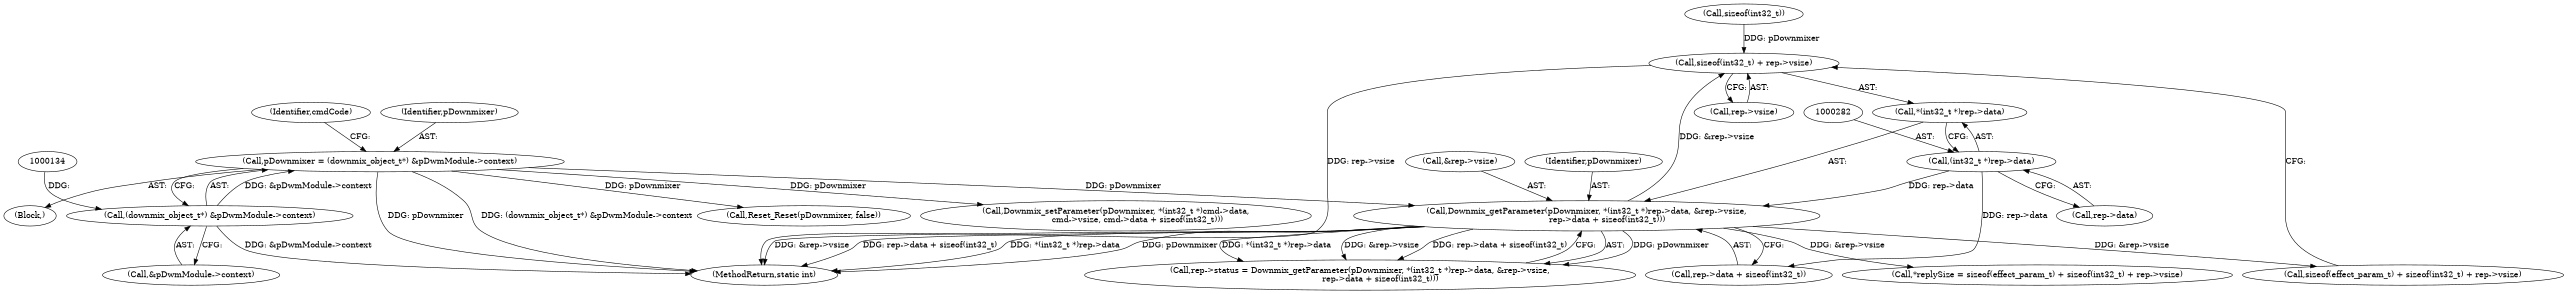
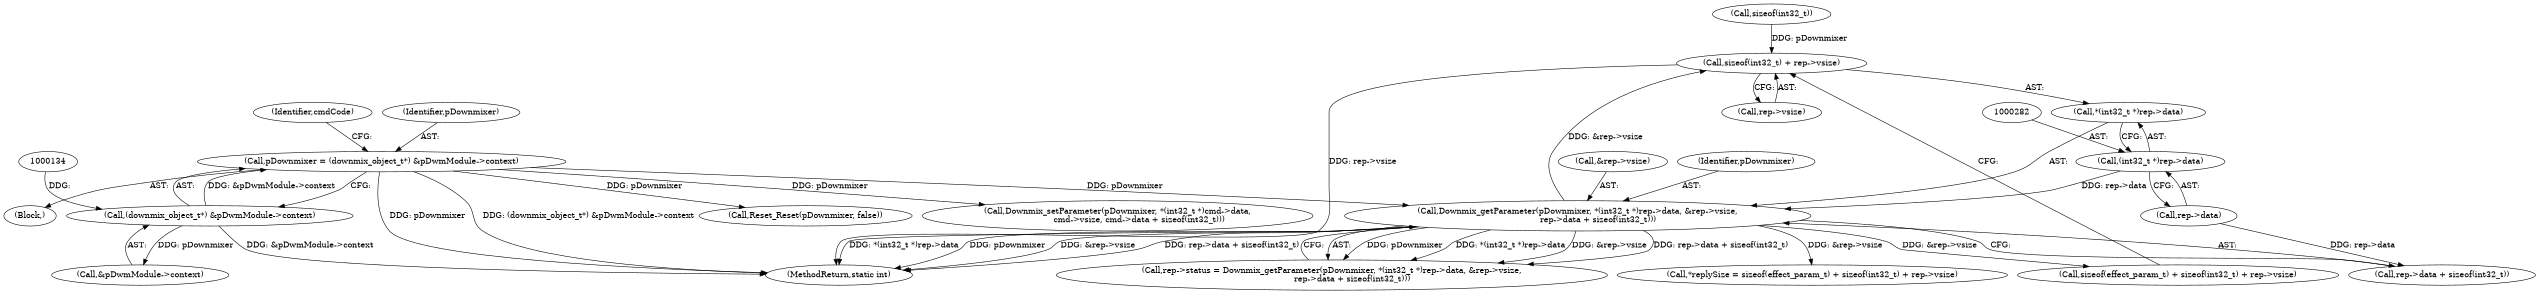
(213, 245) -> (196, 245)
(1924, 257) -> (2309, 244)
